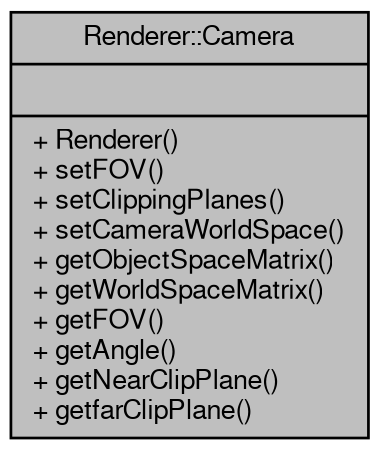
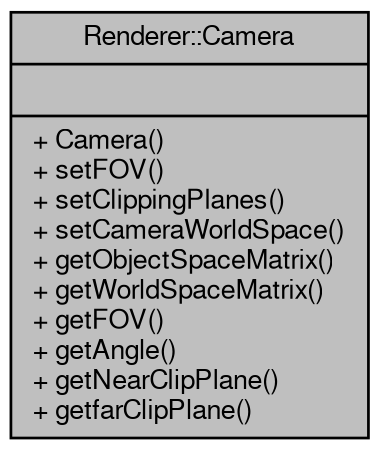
(106, 141) -> (100, 141)
